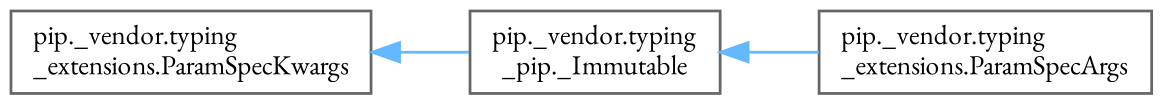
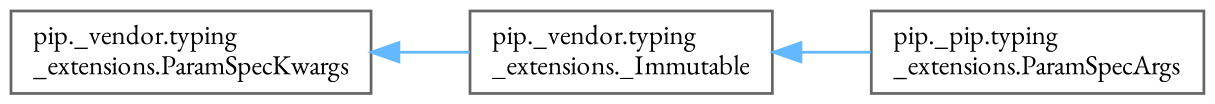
(595, 52) -> (621, 52)
(985, 52) -> (1038, 52)
